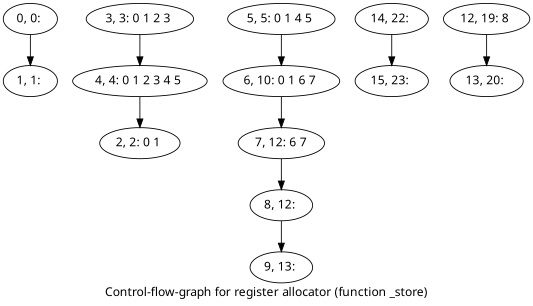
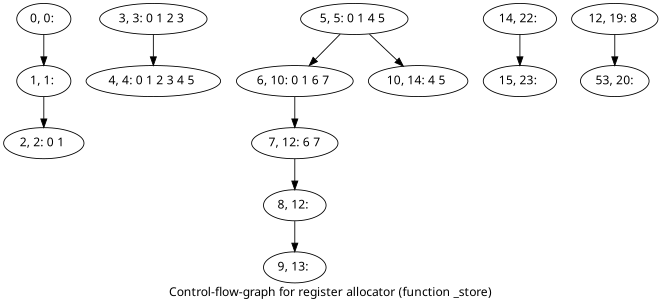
none -> (418, 81)
(487, 81) -> (615, 81)
(140, 108) -> (44, 108)
